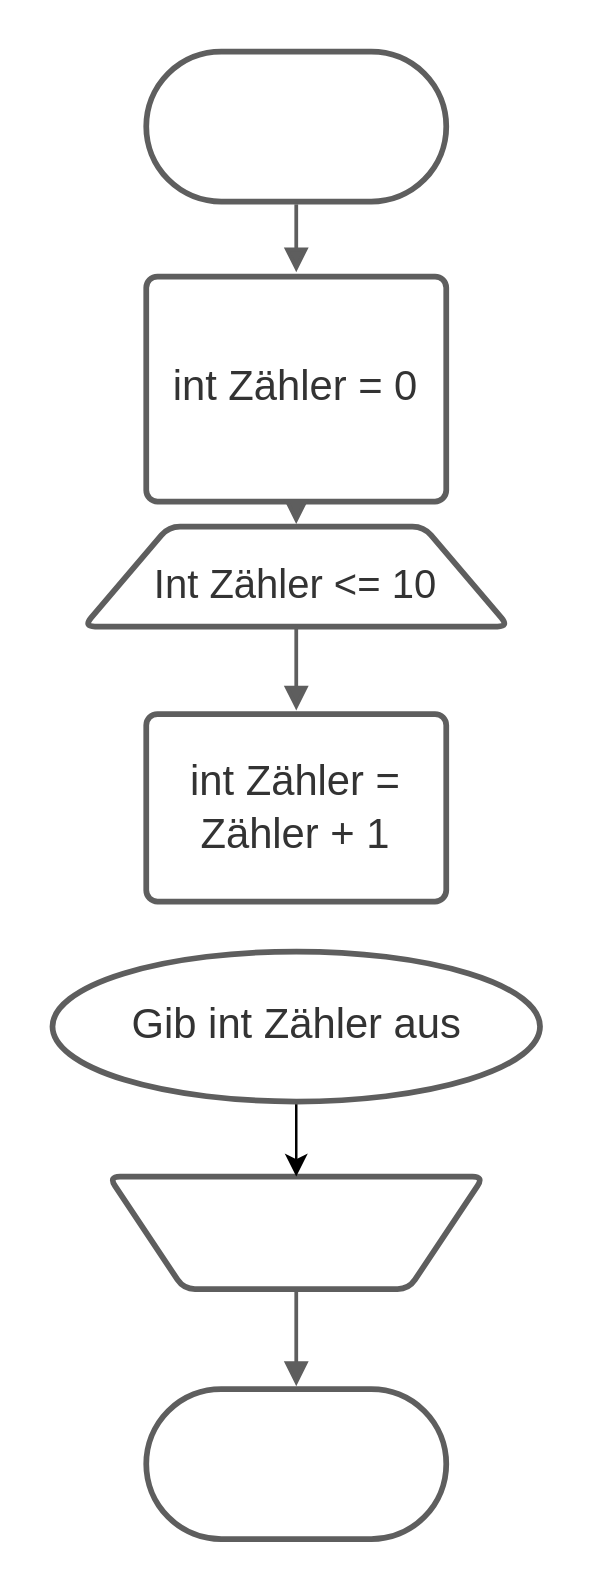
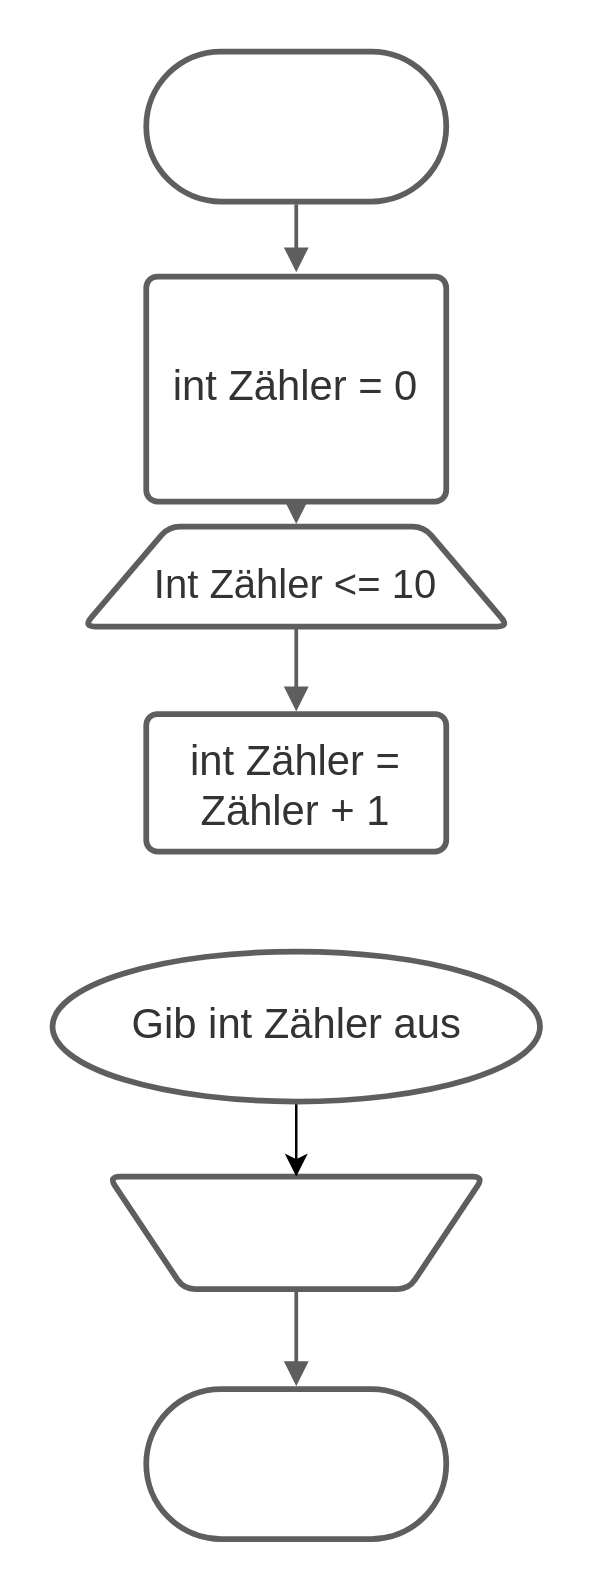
(296, 808) -> (296, 783)
